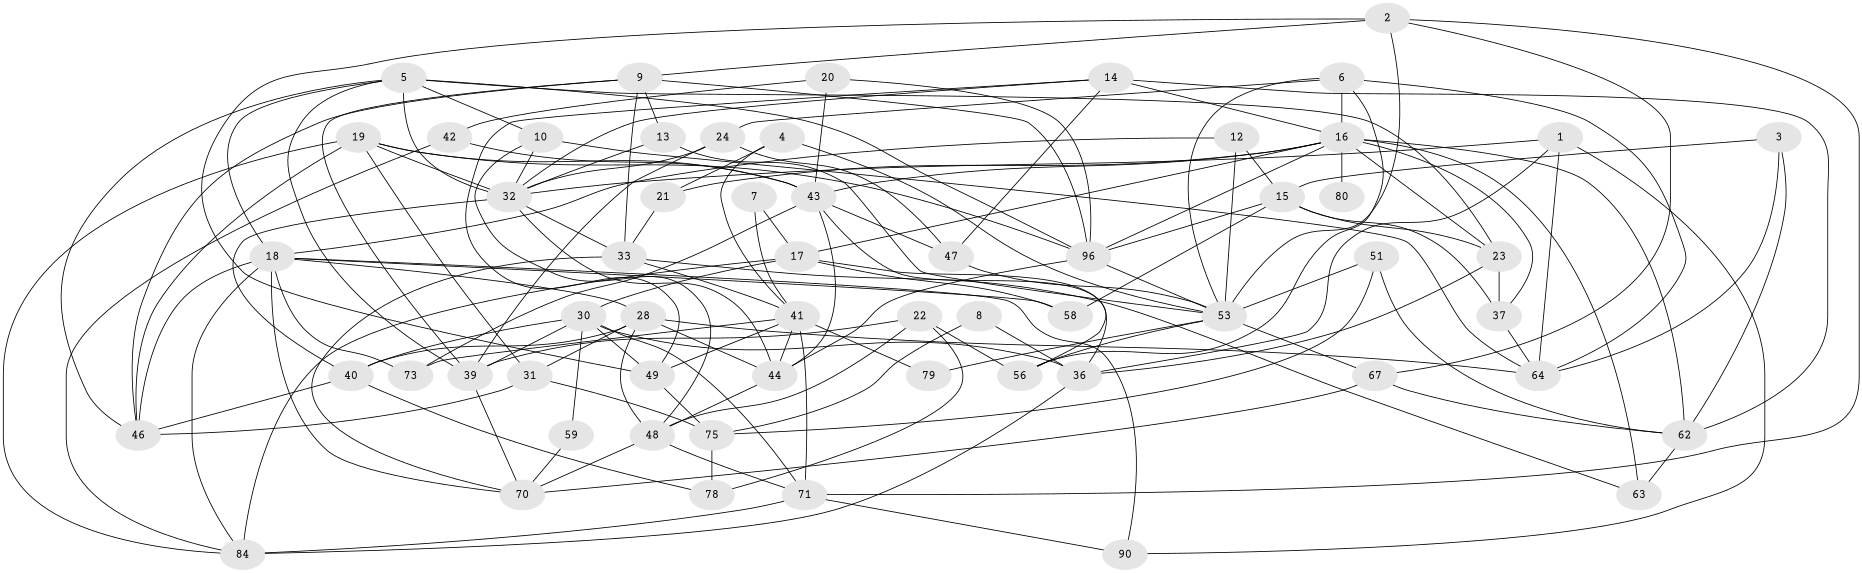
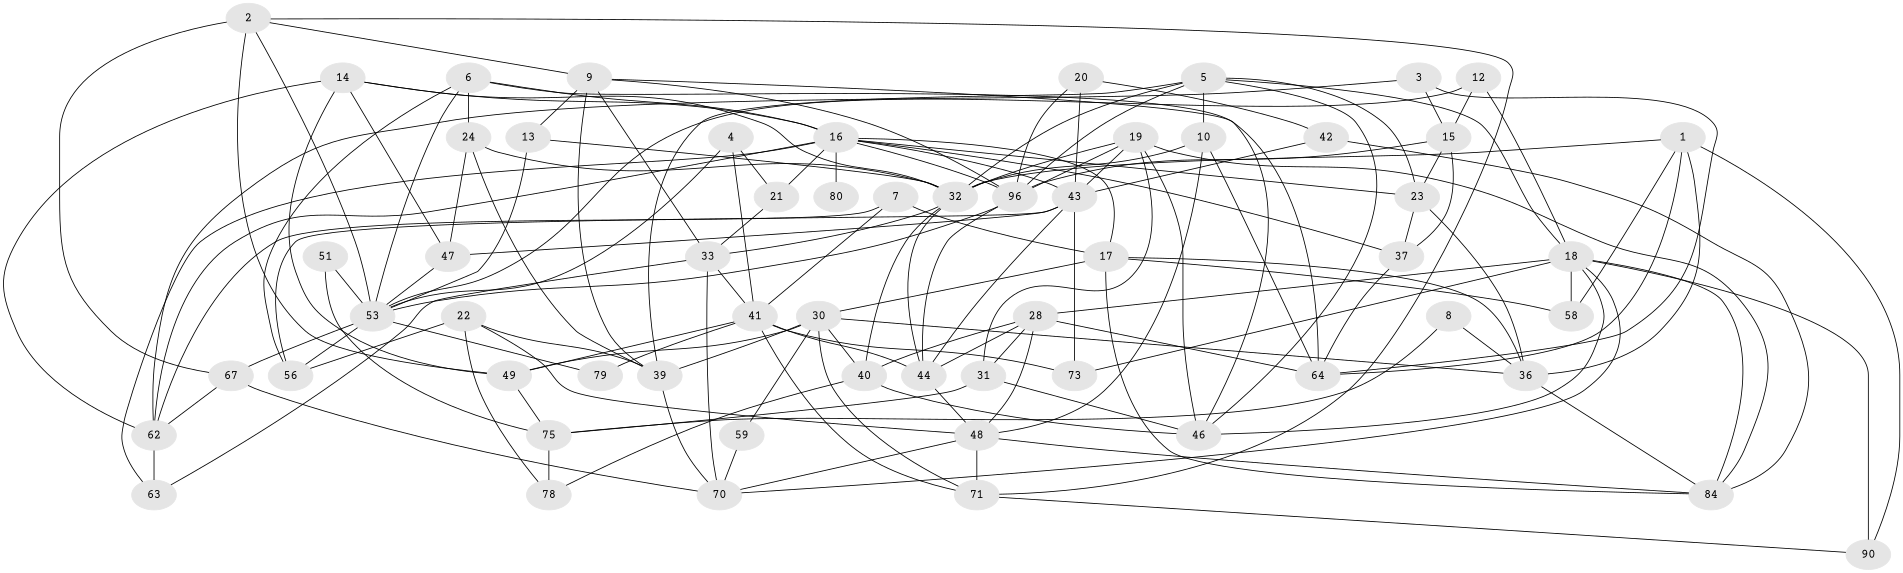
(1176, 257) -> (1629, 228)
(1496, 391) -> (304, 234)
(525, 535) -> (1344, 469)
